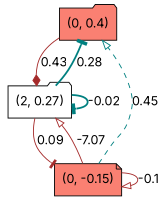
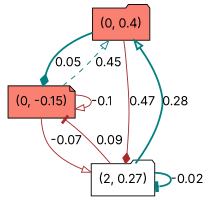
none -> (64, 48)
(55, 63) -> (143, 102)
(70, 67) -> (162, 106)
(91, 141) -> (67, 141)
